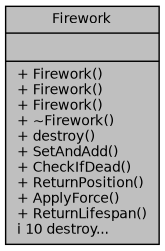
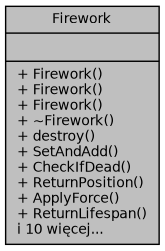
(63, 230) -> (61, 230)
